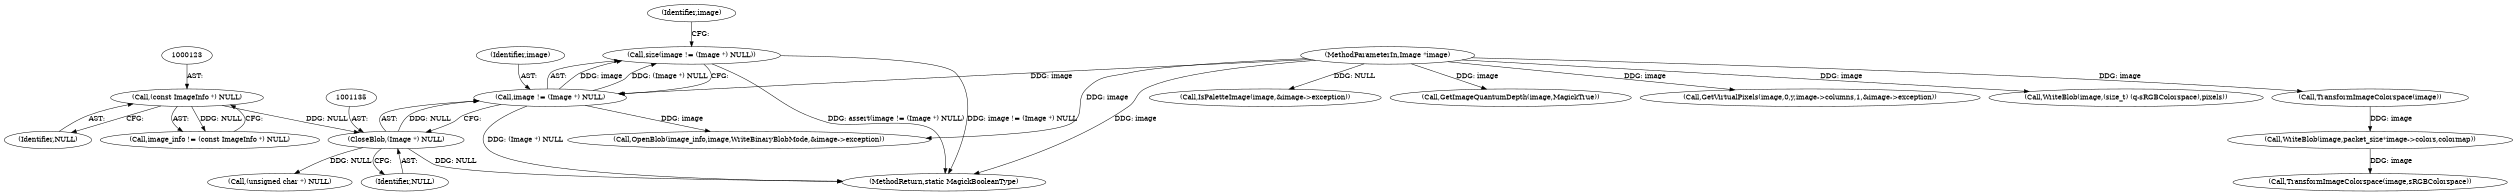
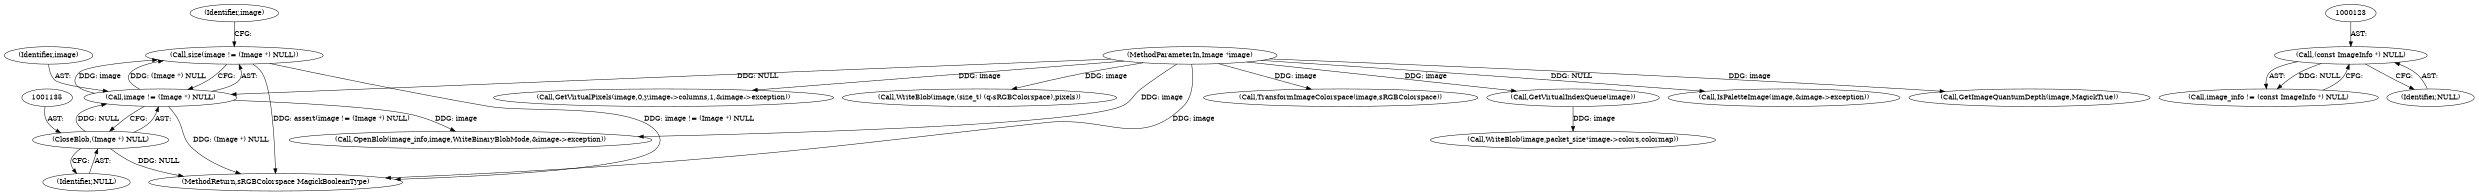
(1052, 77) -> (758, 77)
(2370, 98) -> (1573, 98)
(288, 119) -> none
(2370, 159) -> (1262, 76)
(280, 182) -> none
(944, 182) -> (276, 182)
